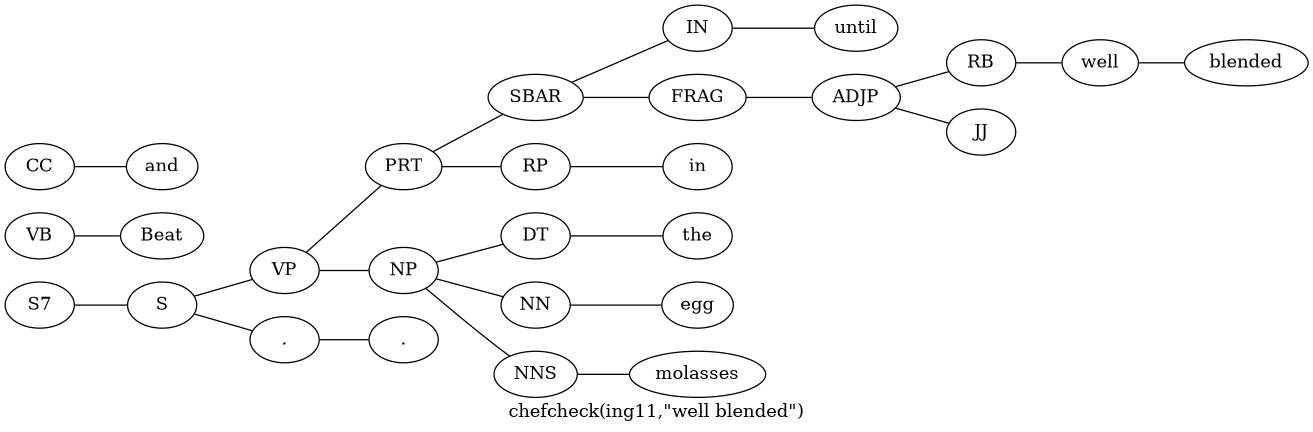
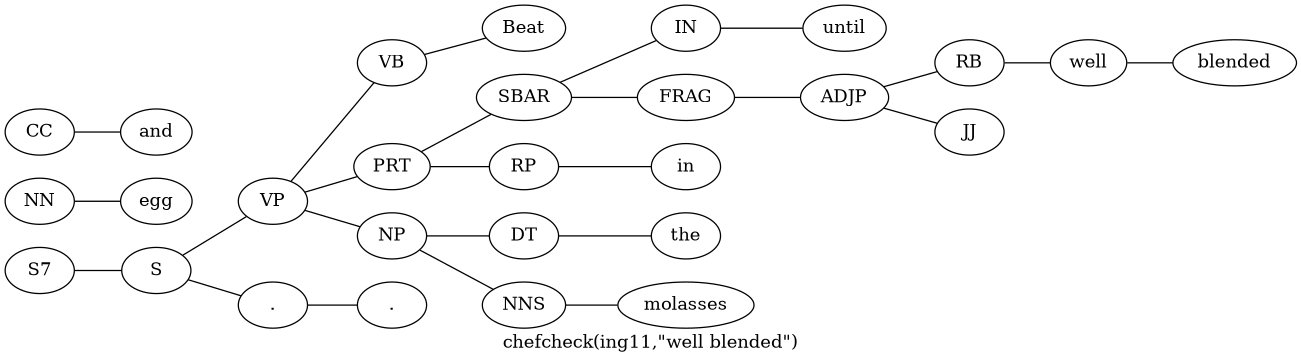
none -> (332, 132)
(470, 288) -> none
